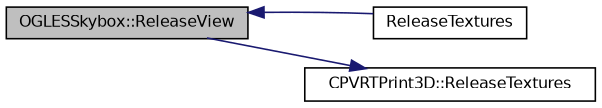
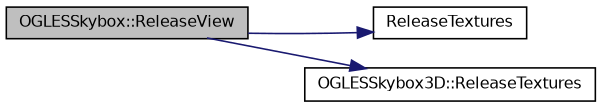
(319, 12) -> (303, 34)
(450, 84) -> (450, 84)
